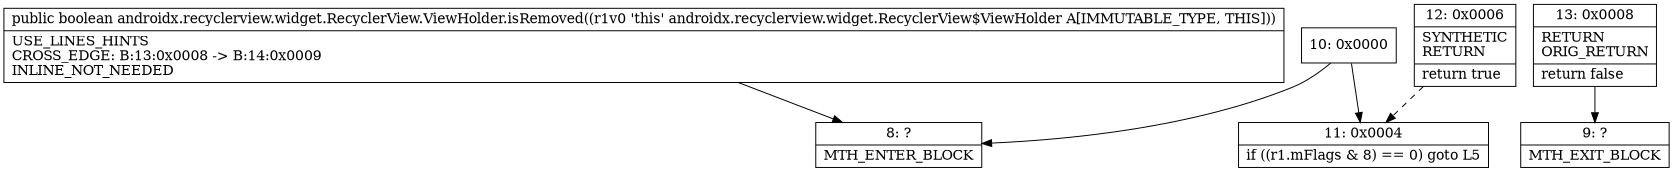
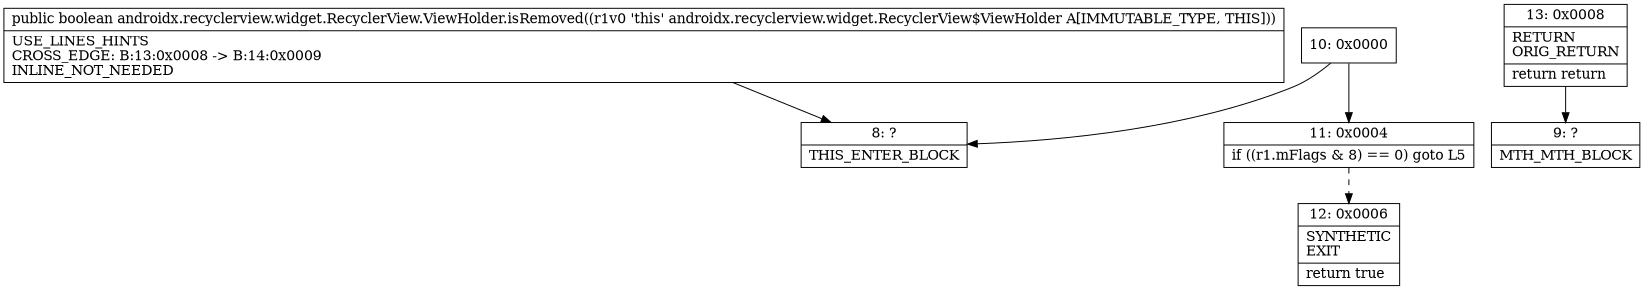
(1454, 52) -> (1323, 251)
(1583, 75) -> (1559, 75)
(1408, 101) -> (1349, 181)
(899, 156) -> (884, 156)
(1595, 156) -> (1566, 156)
